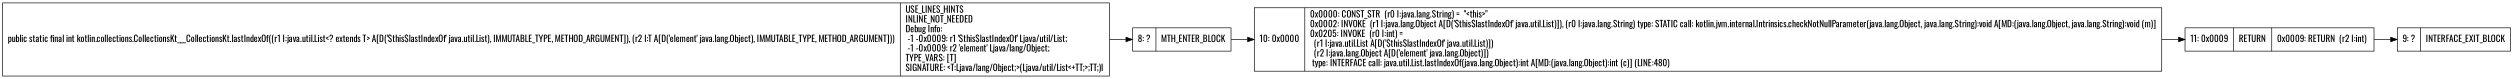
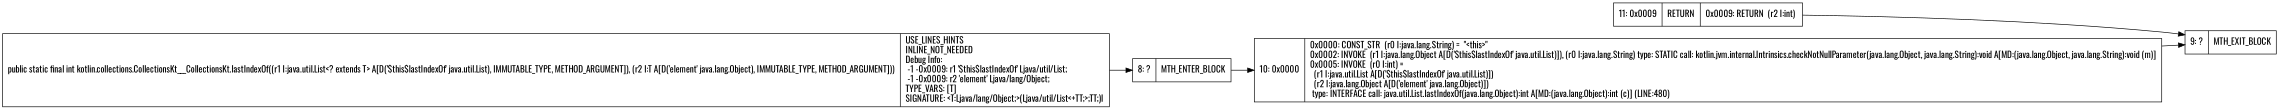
(1358, 34) -> (1358, 65)
(2170, 39) -> (2170, 46)
(2466, 39) -> (2242, 42)
